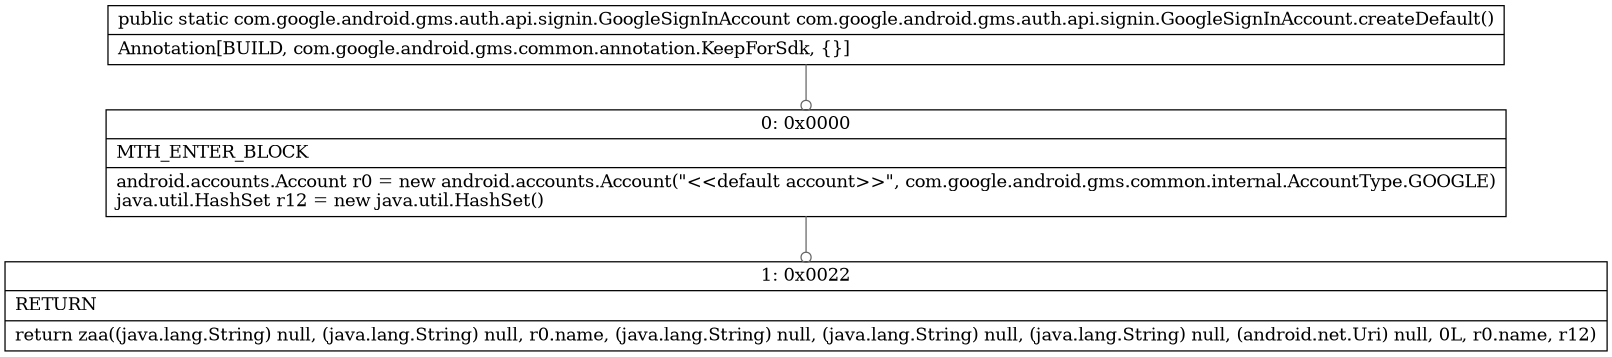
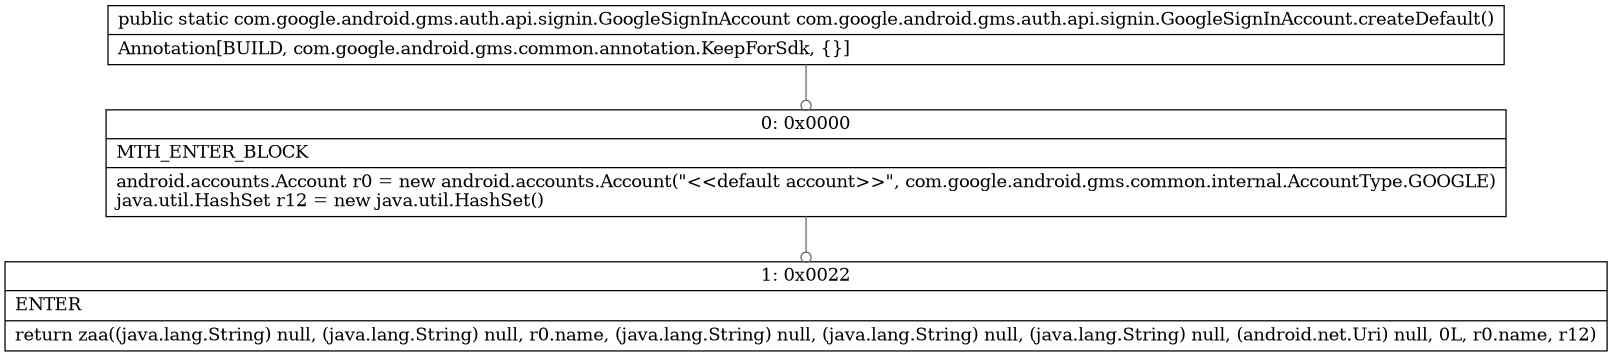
(56, 305) -> (48, 305)
